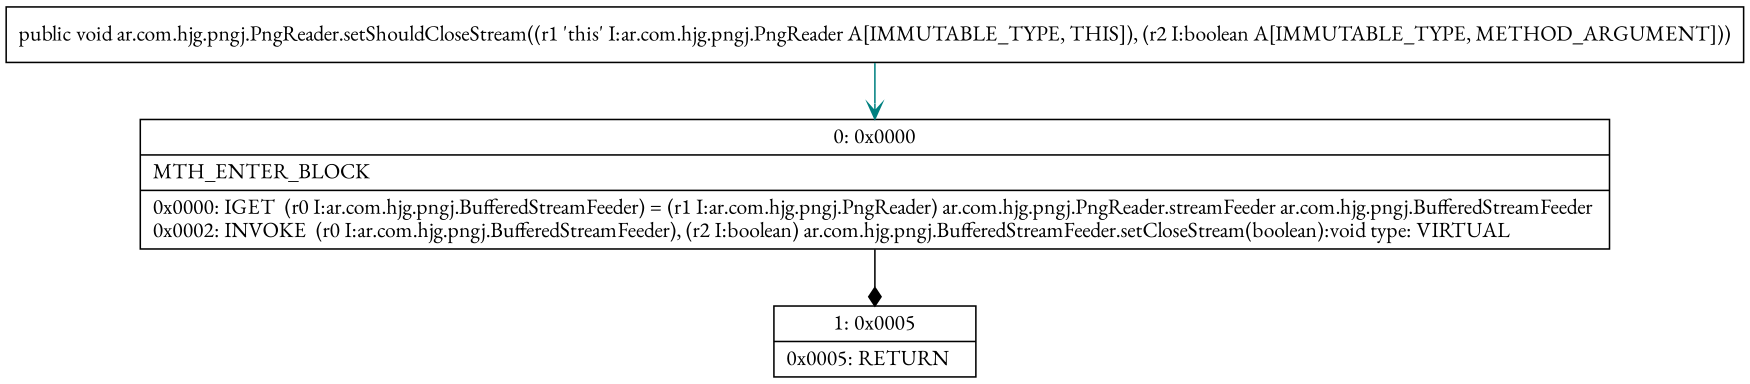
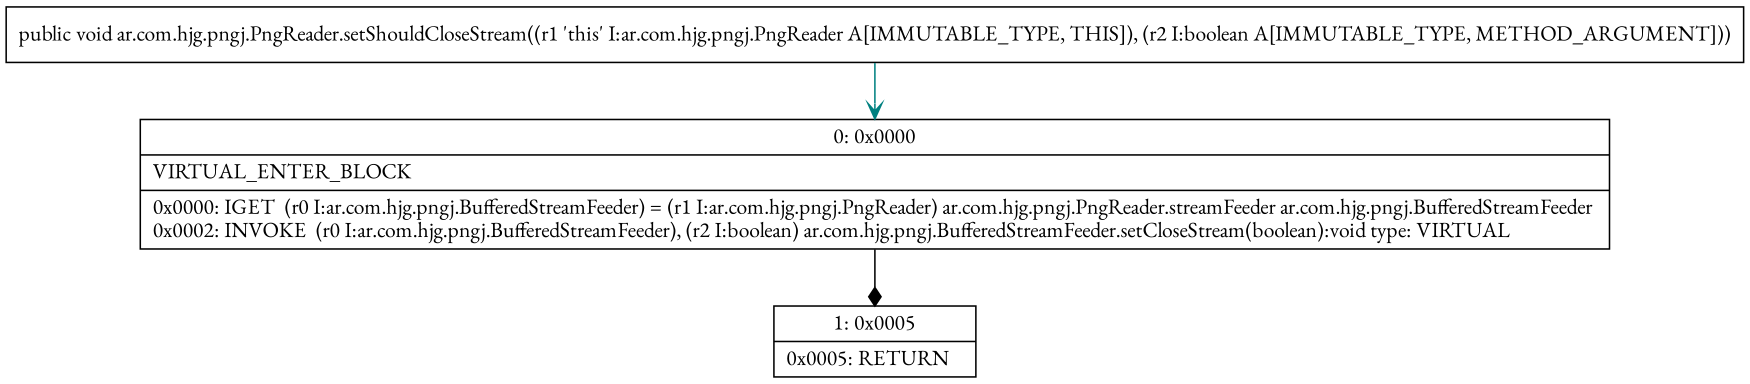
(262, 172) -> (283, 172)
